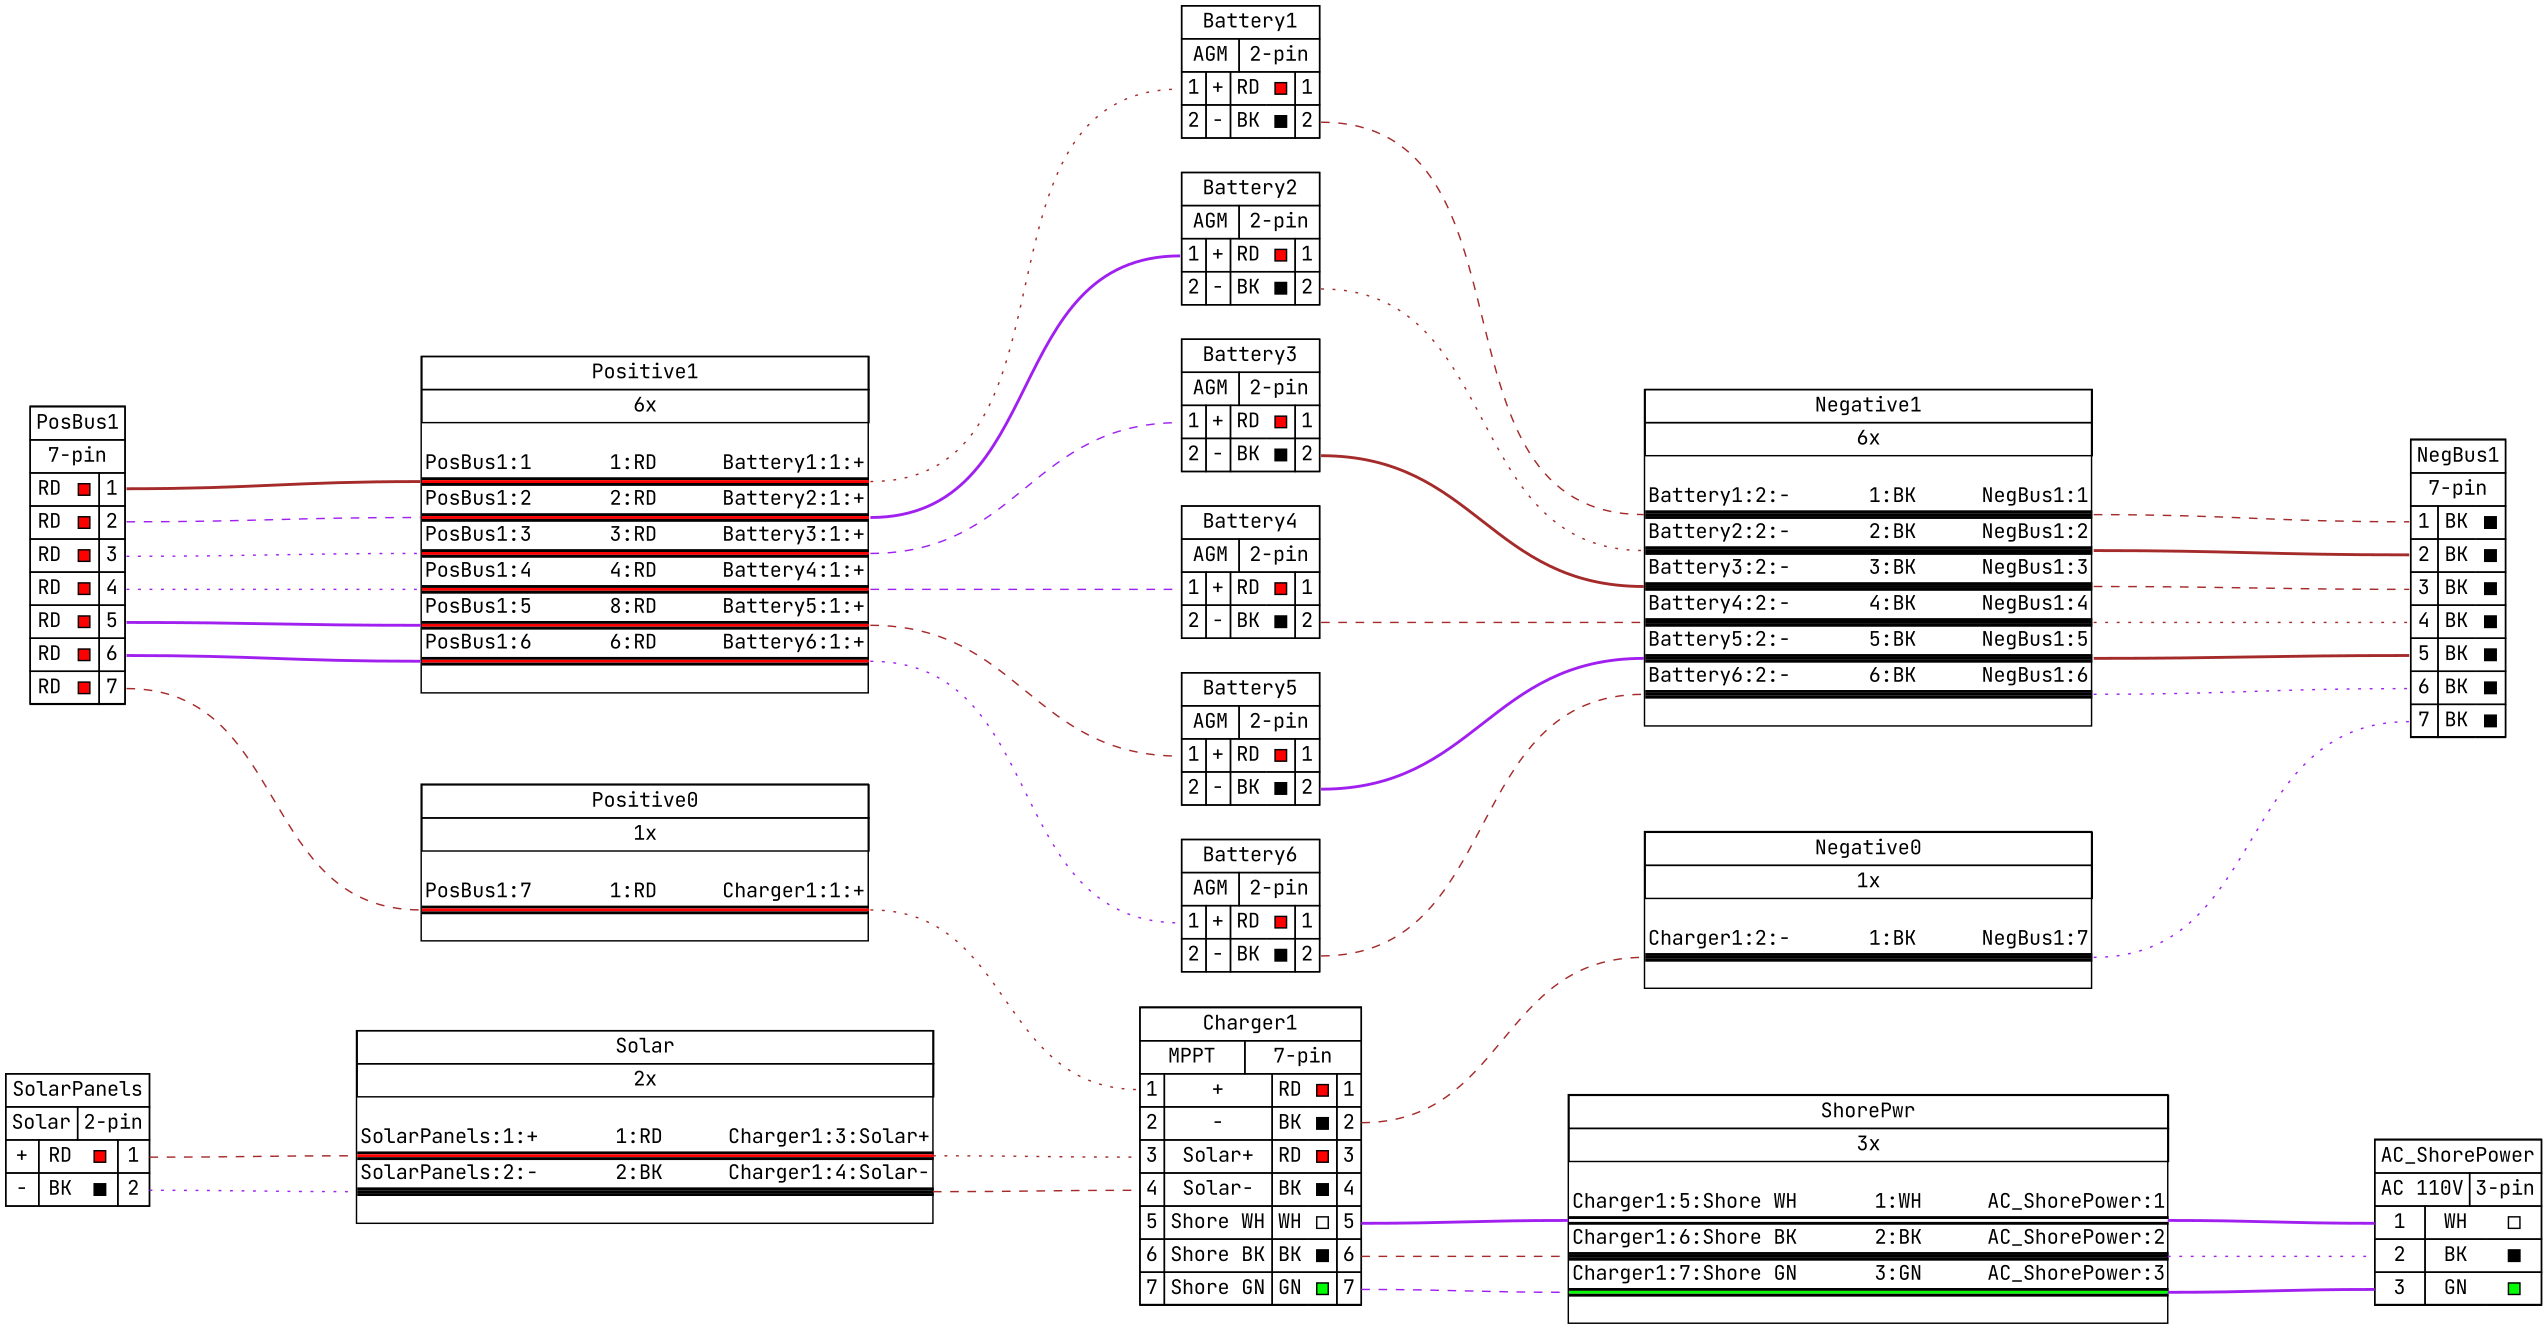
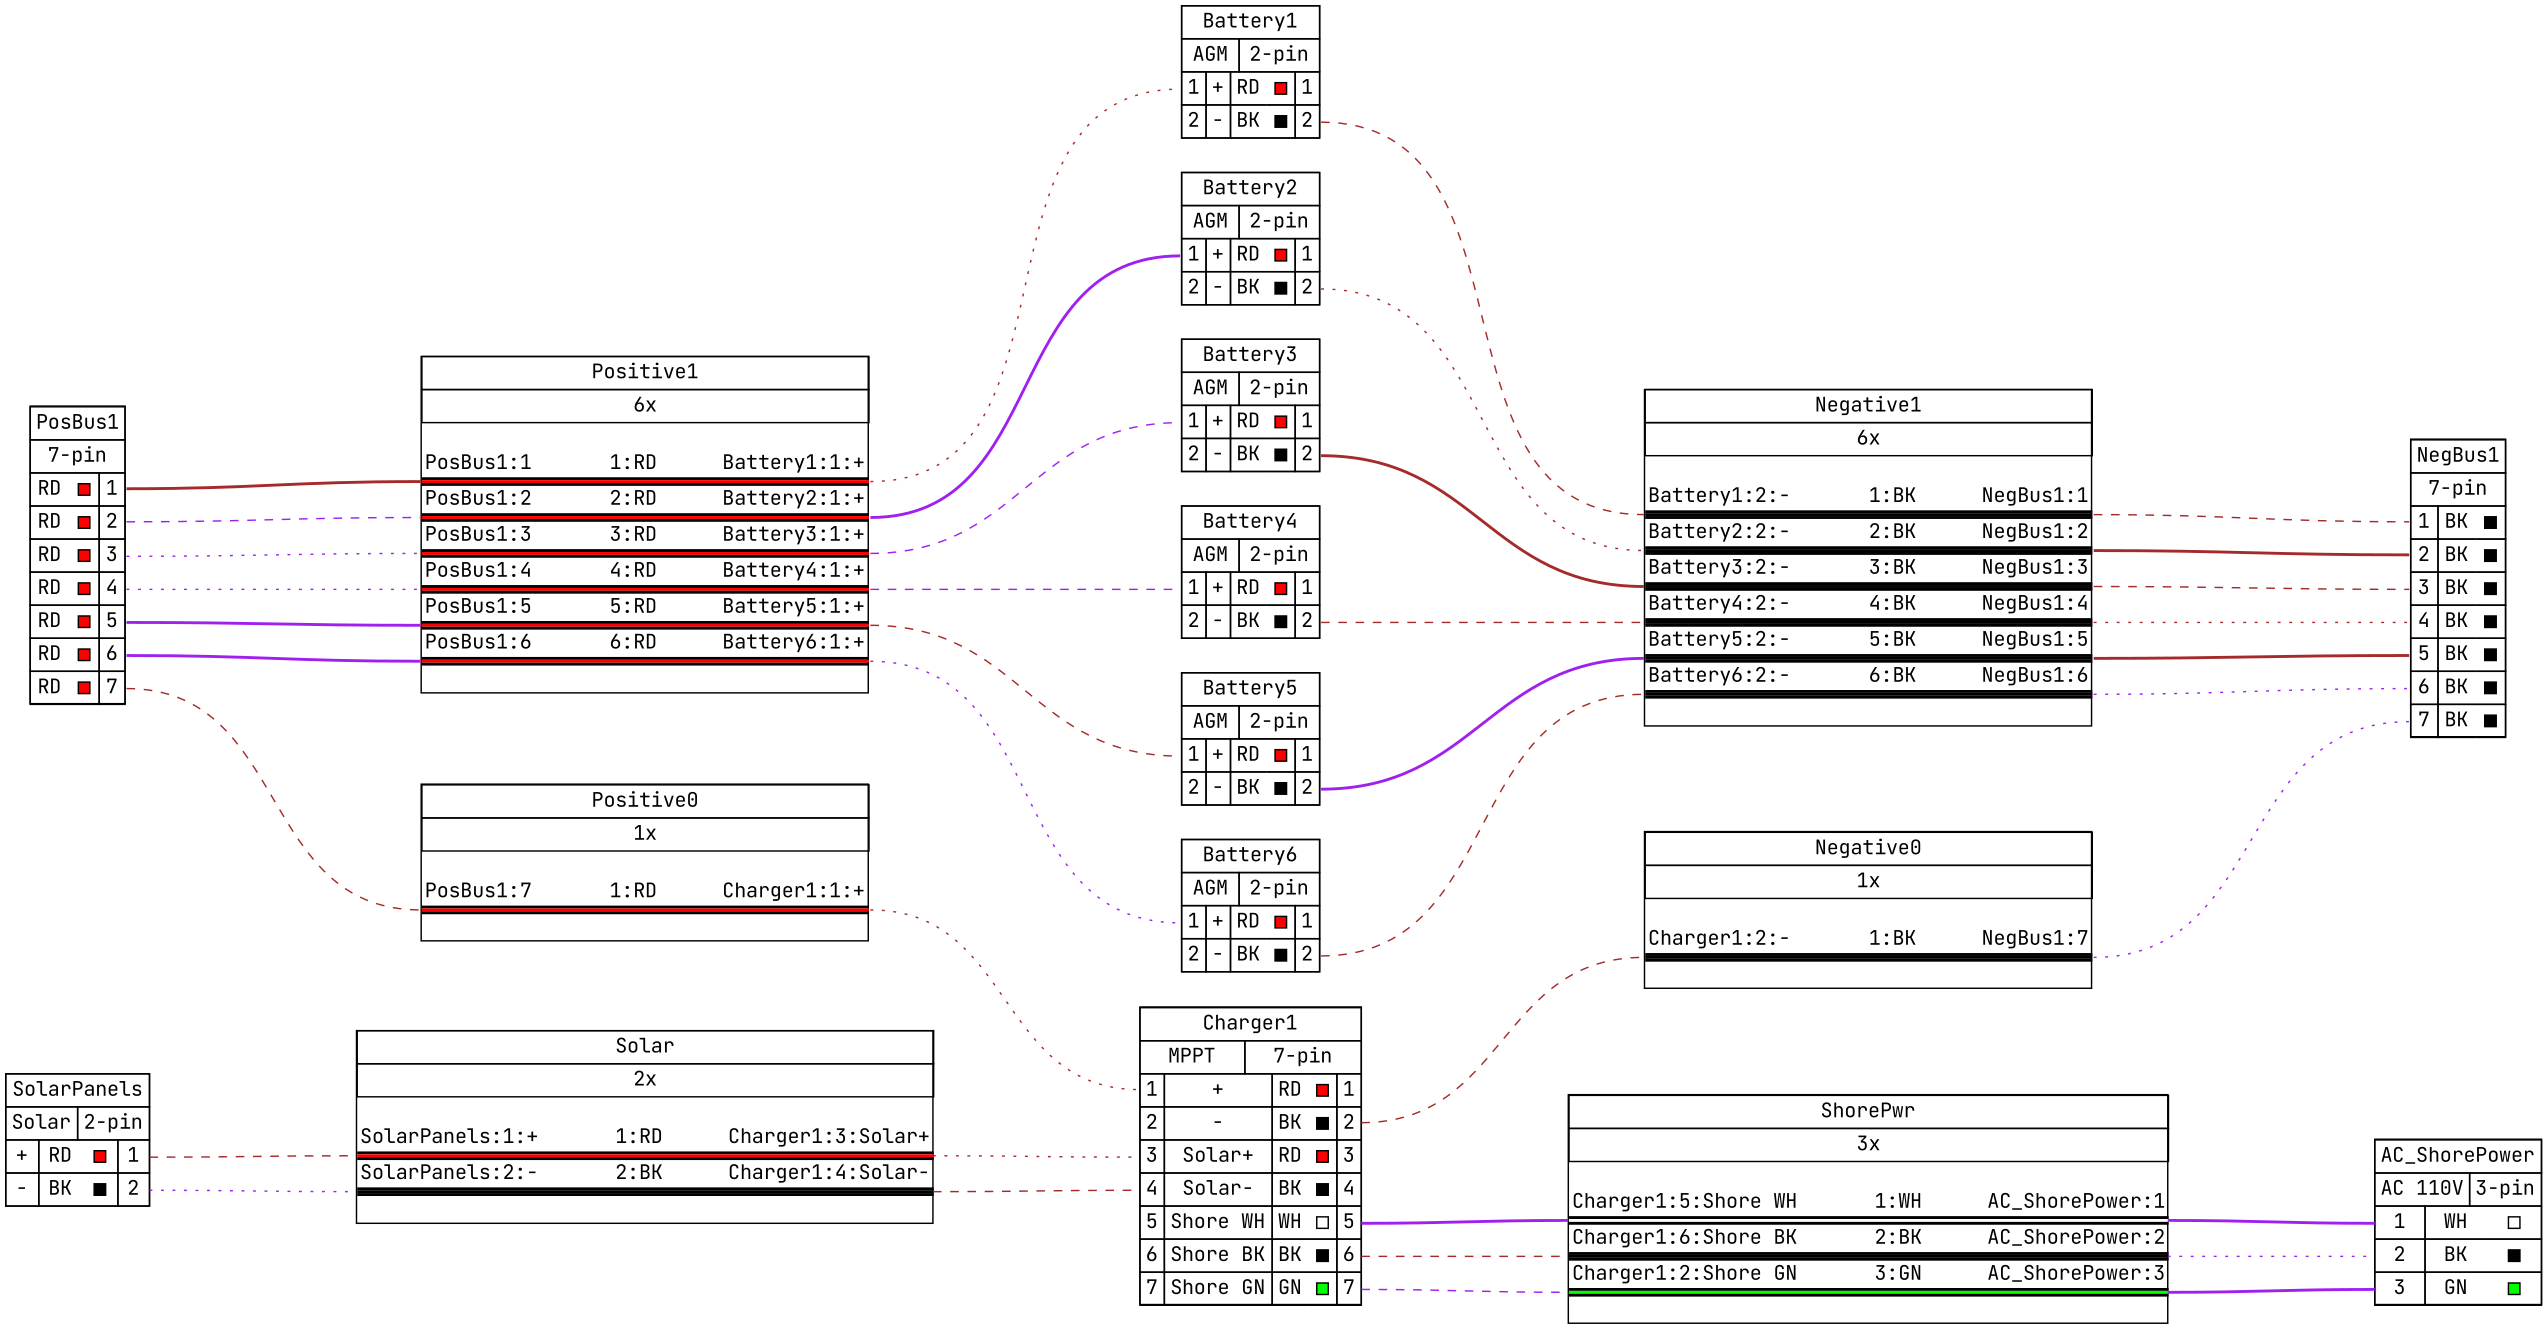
(627, 607) -> (627, 607)
(1685, 1274) -> (1685, 1274)
